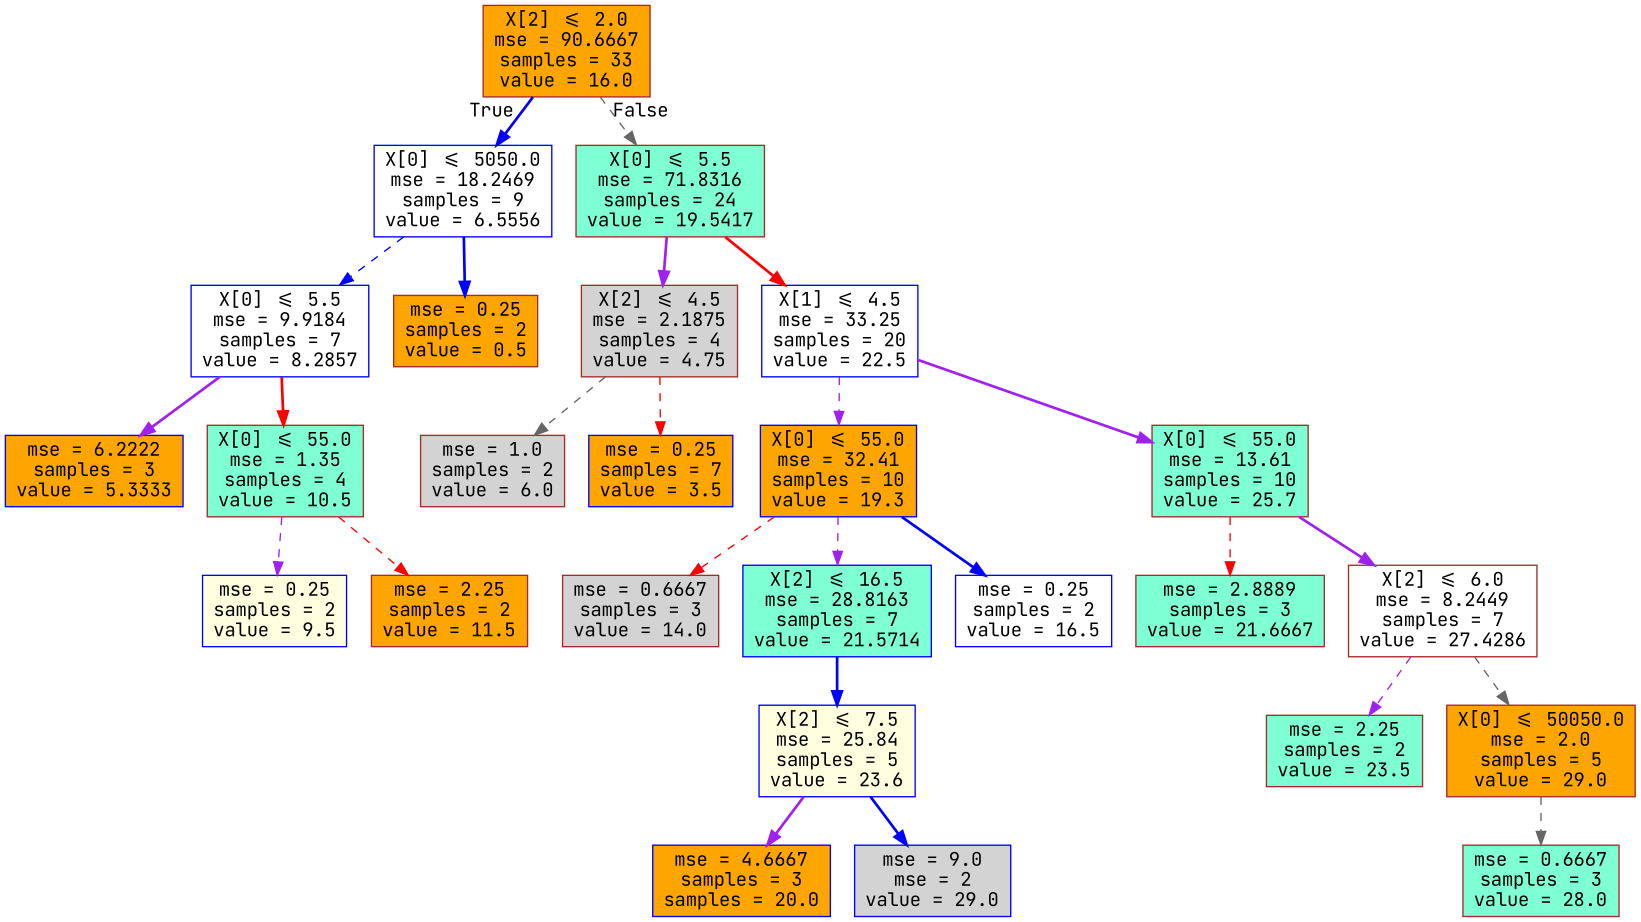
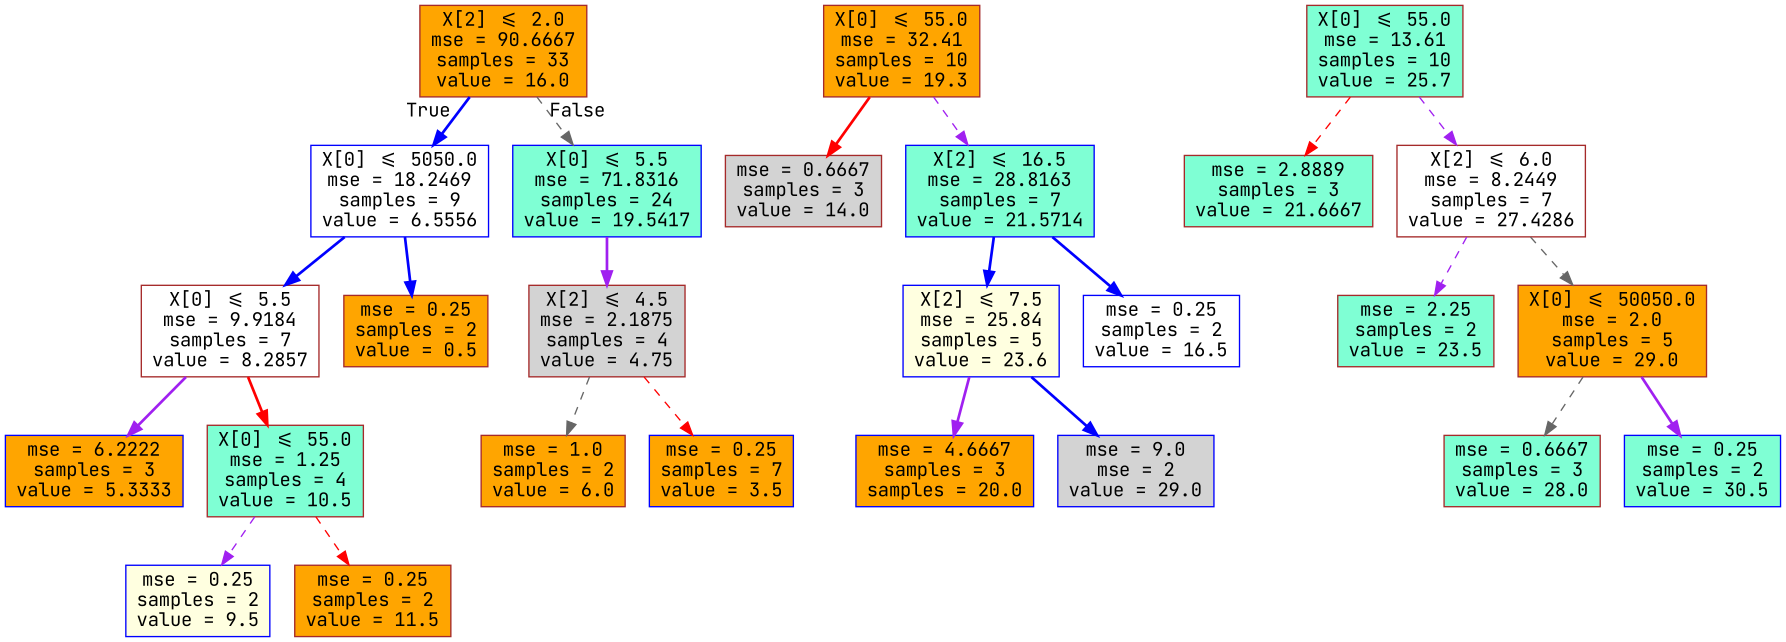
(670, 191) -> (607, 191)
(377, 257) -> (321, 257)
(280, 331) -> (230, 331)
(840, 331) -> none
(285, 471) -> (285, 471)
(493, 471) -> (553, 471)
(838, 471) -> (902, 51)
none -> (1702, 471)
(1331, 537) -> (1434, 116)
(738, 542) -> (853, 121)
(938, 542) -> (1081, 262)
(450, 611) -> (373, 601)
